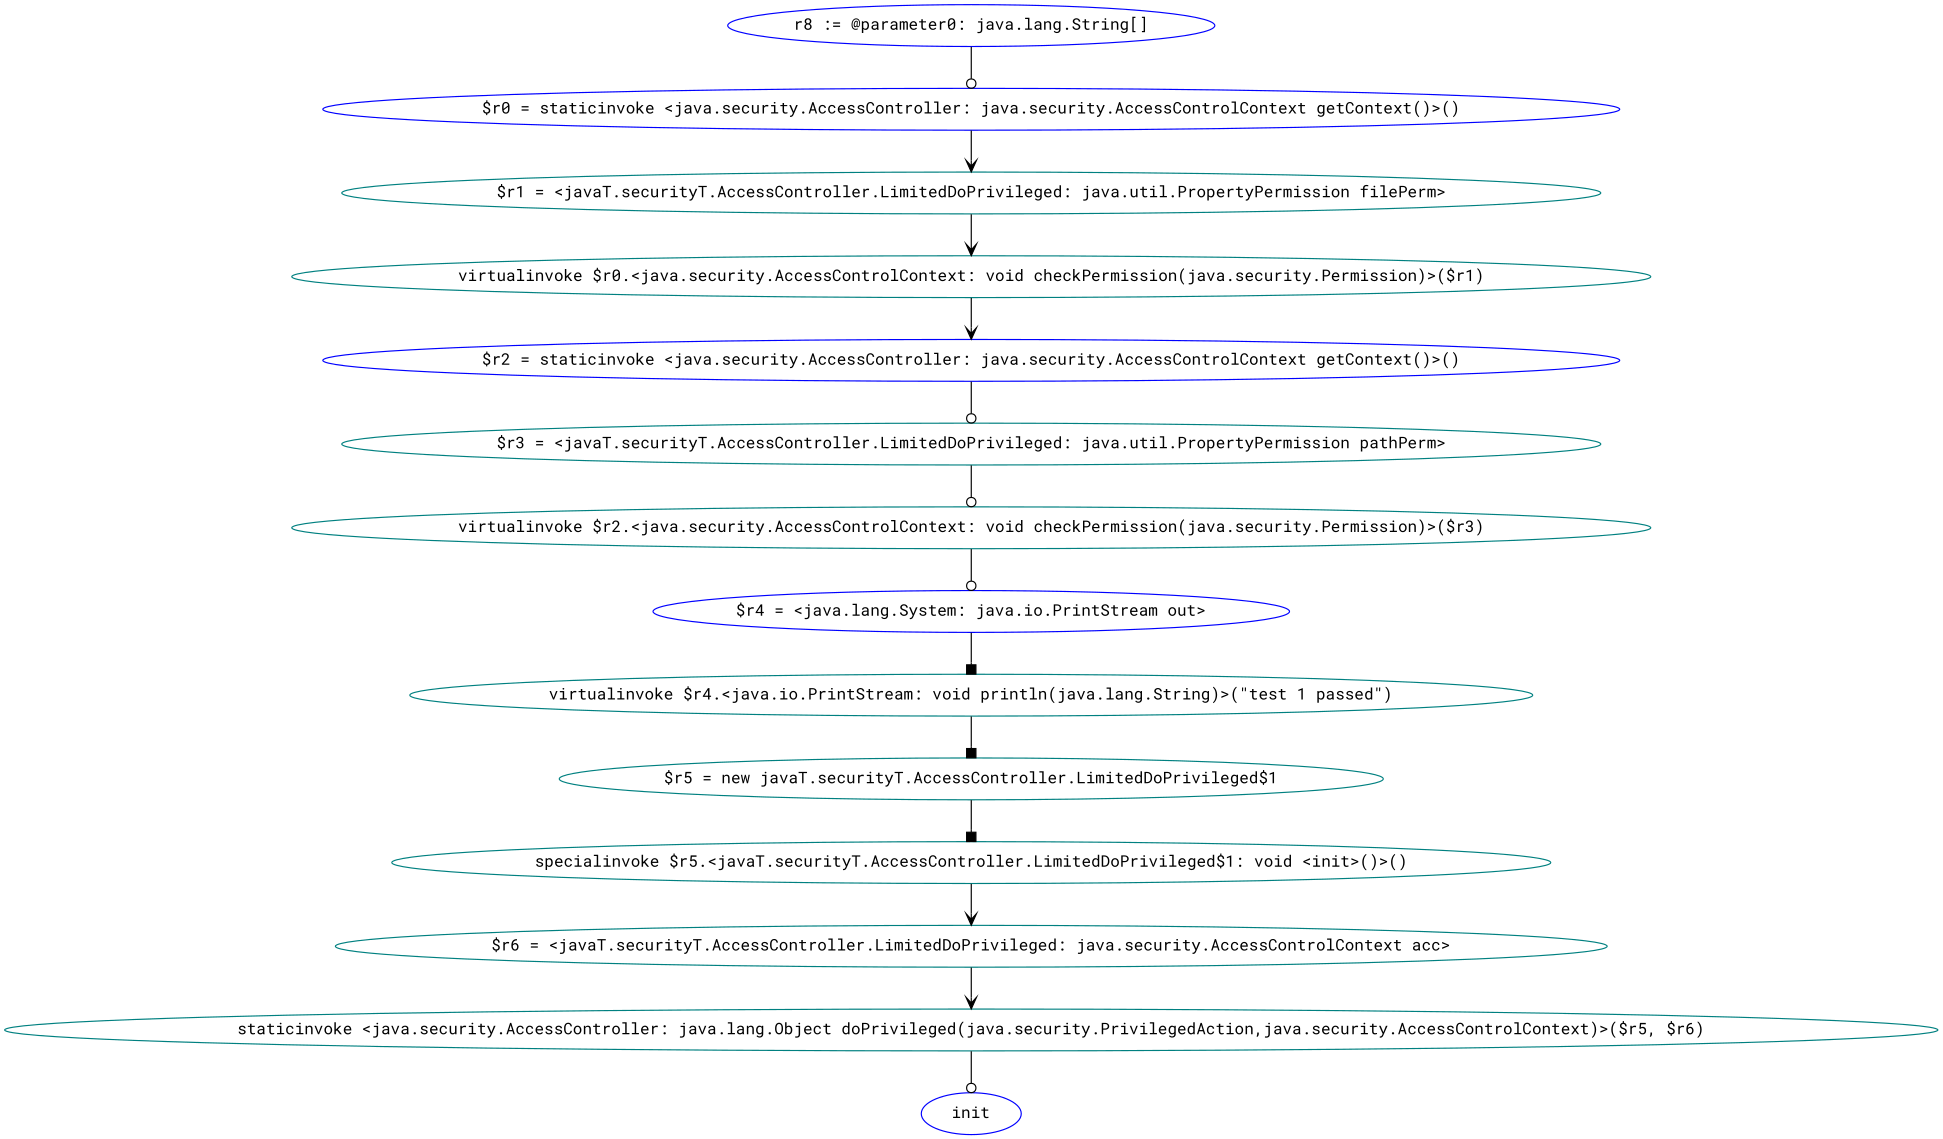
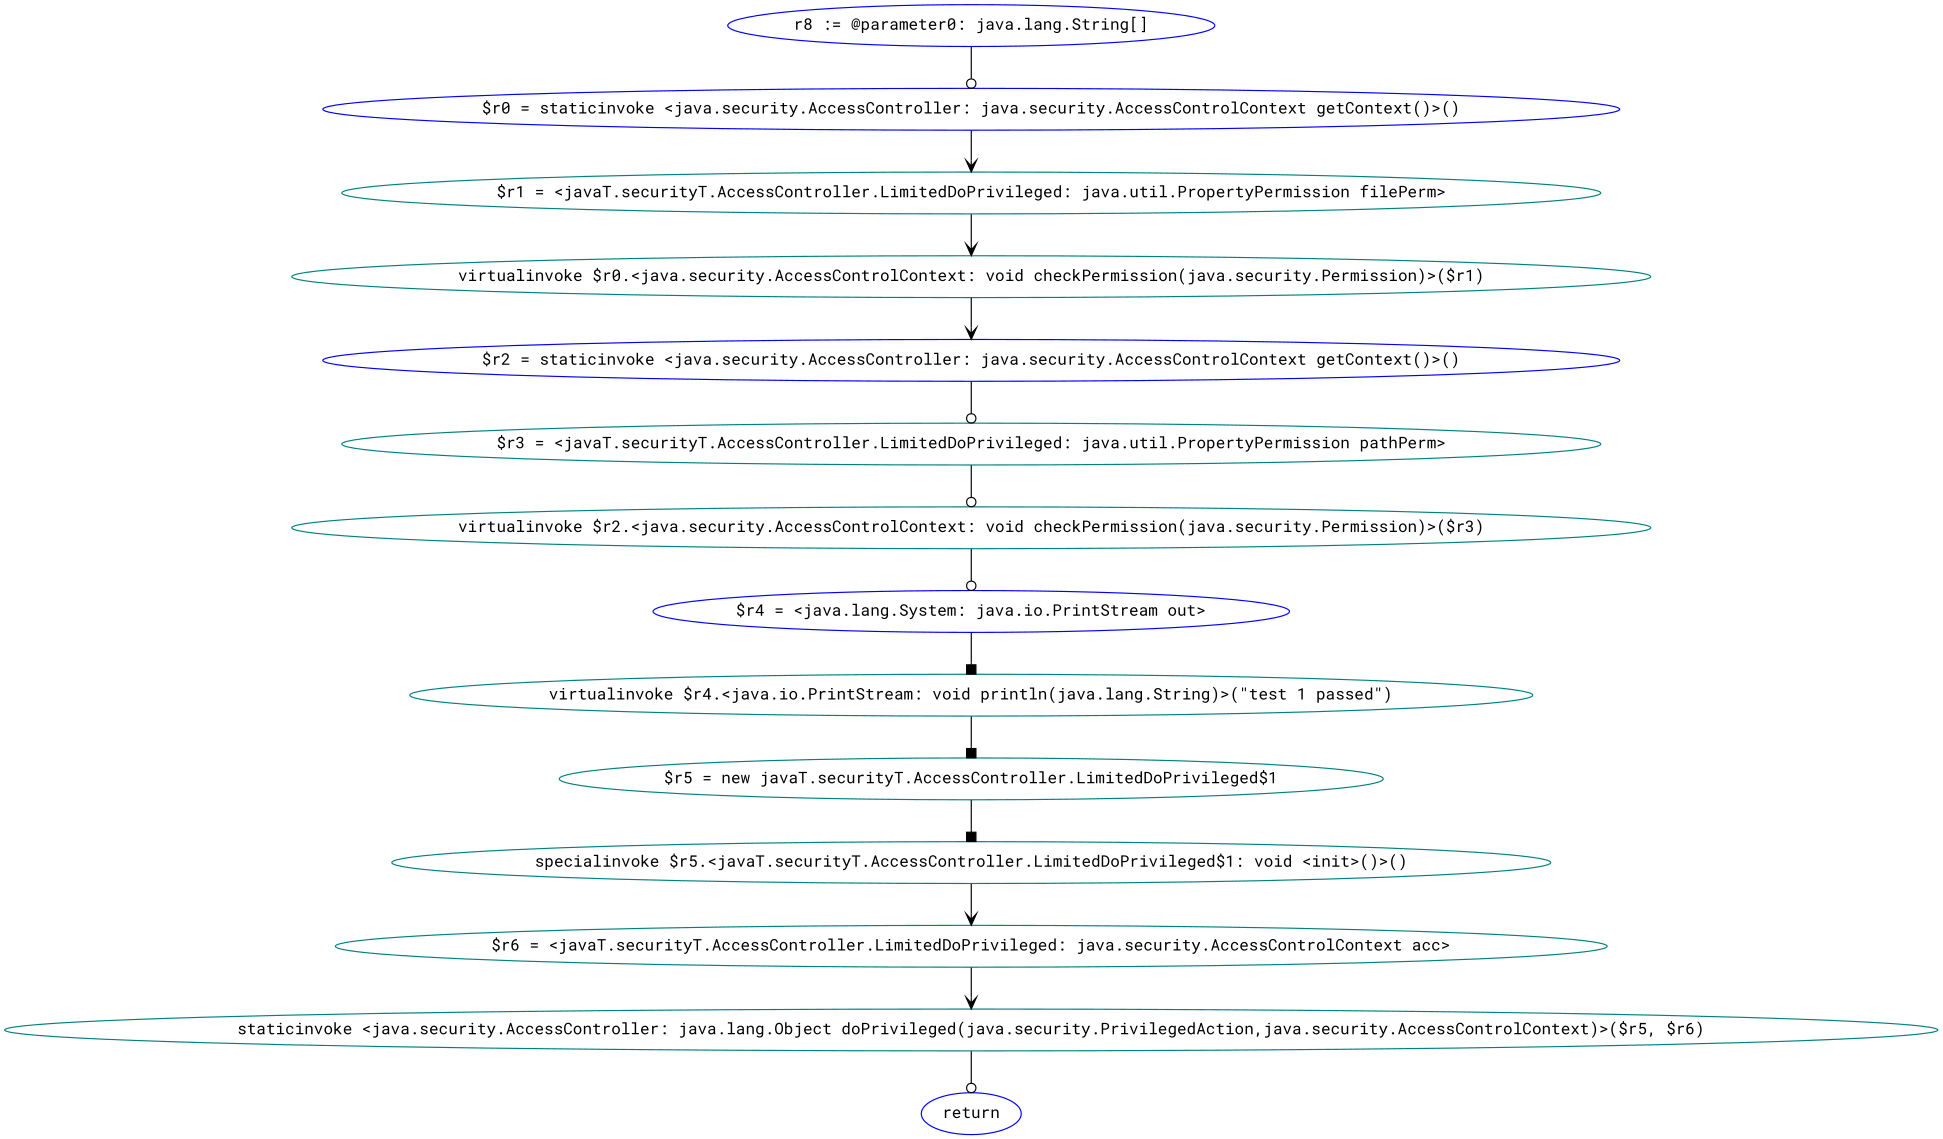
(971, 1114) -> (971, 1114)
